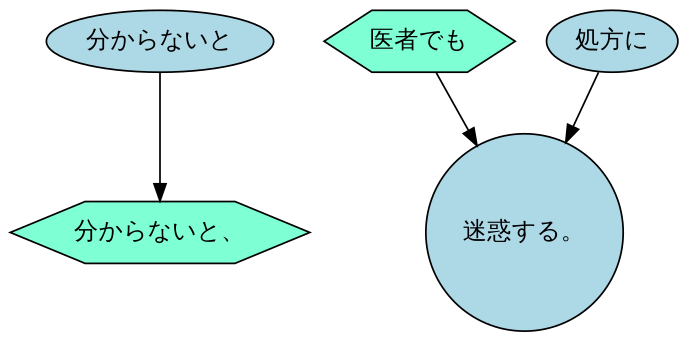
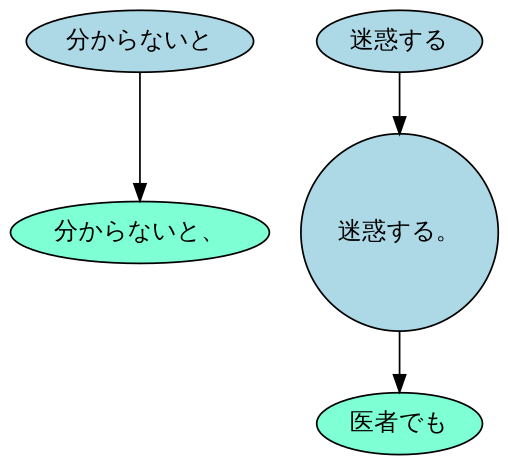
(420, 41) -> (400, 424)
(612, 41) -> (400, 41)
(452, 101) -> (400, 353)
(160, 232) -> (140, 232)
